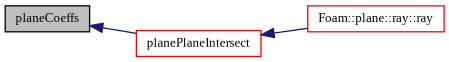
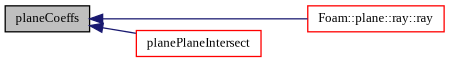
(291, 31) -> (205, 19)
